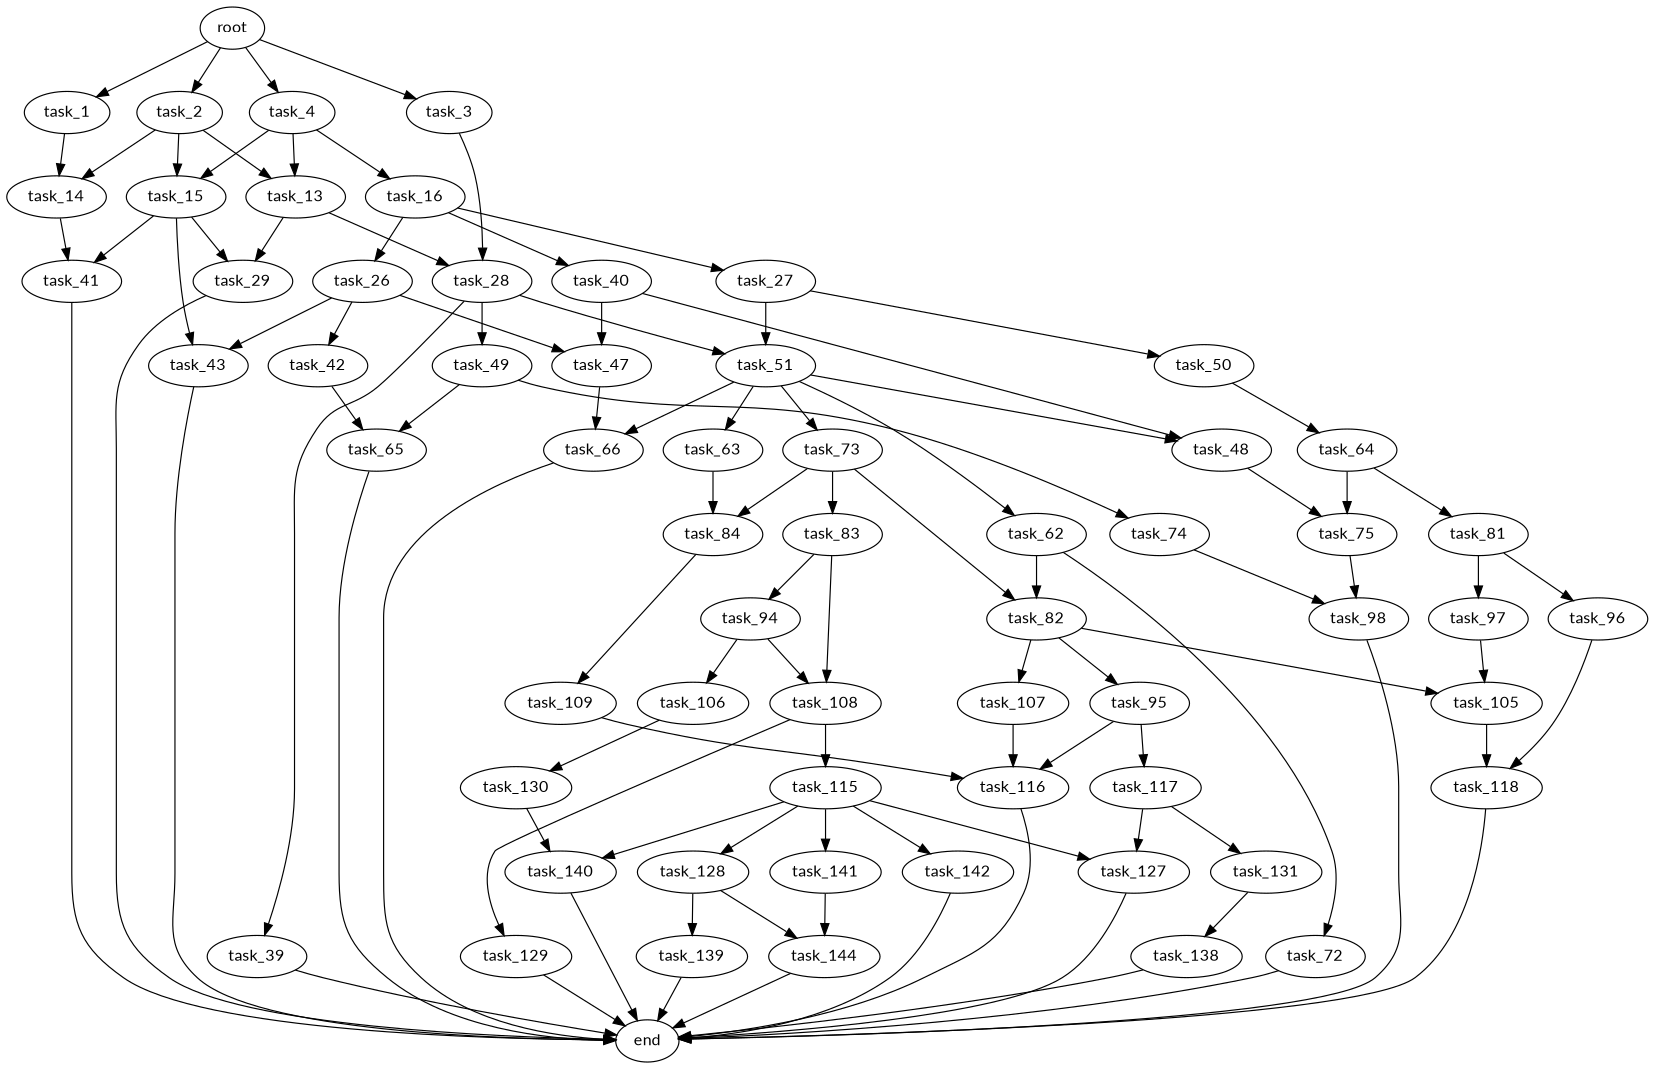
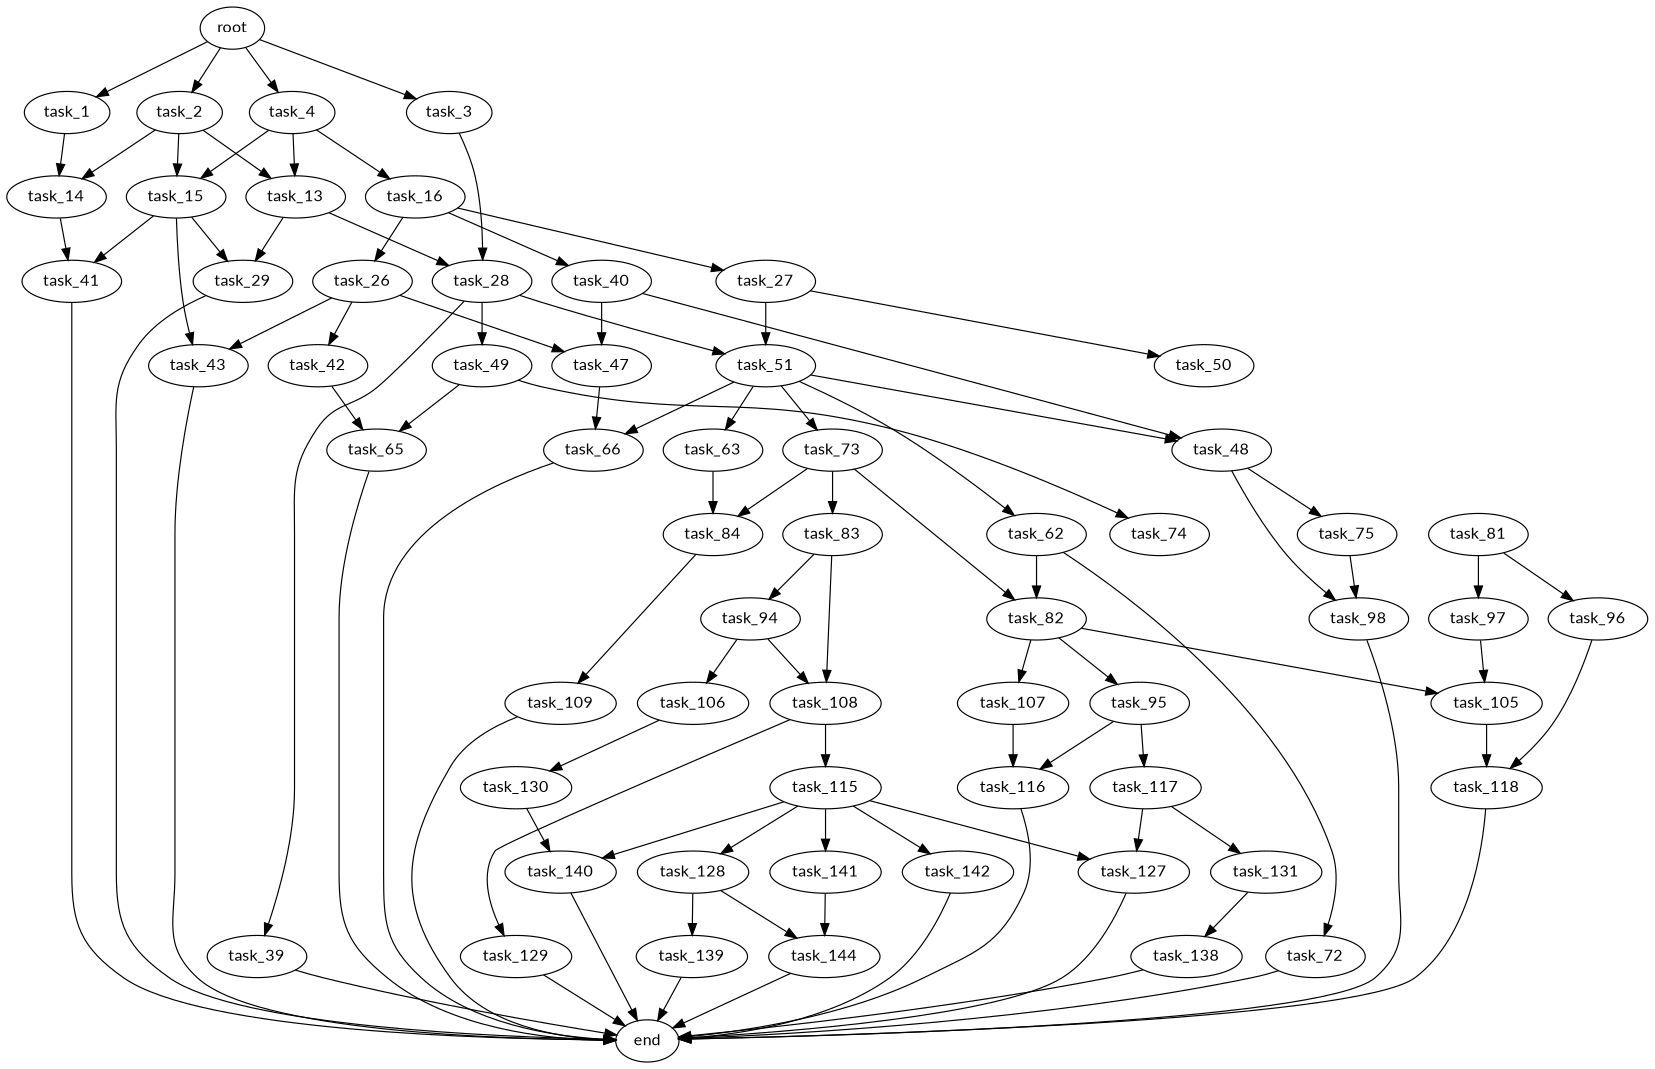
(1347, 450) -> none
(1254, 574) -> (1273, 537)
(776, 751) -> (418, 915)
